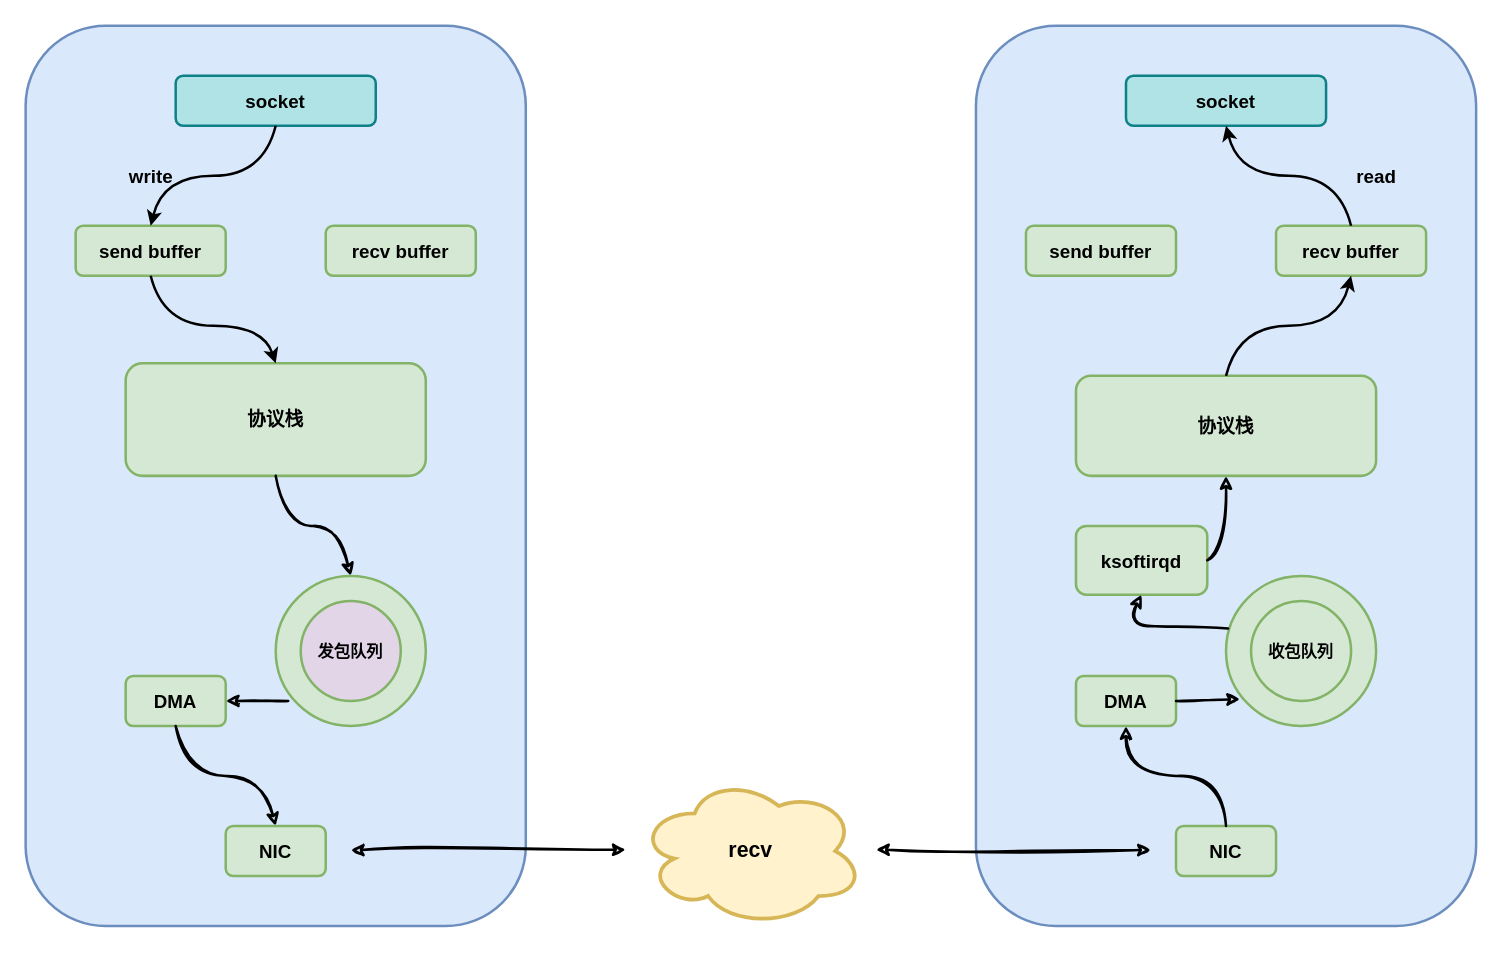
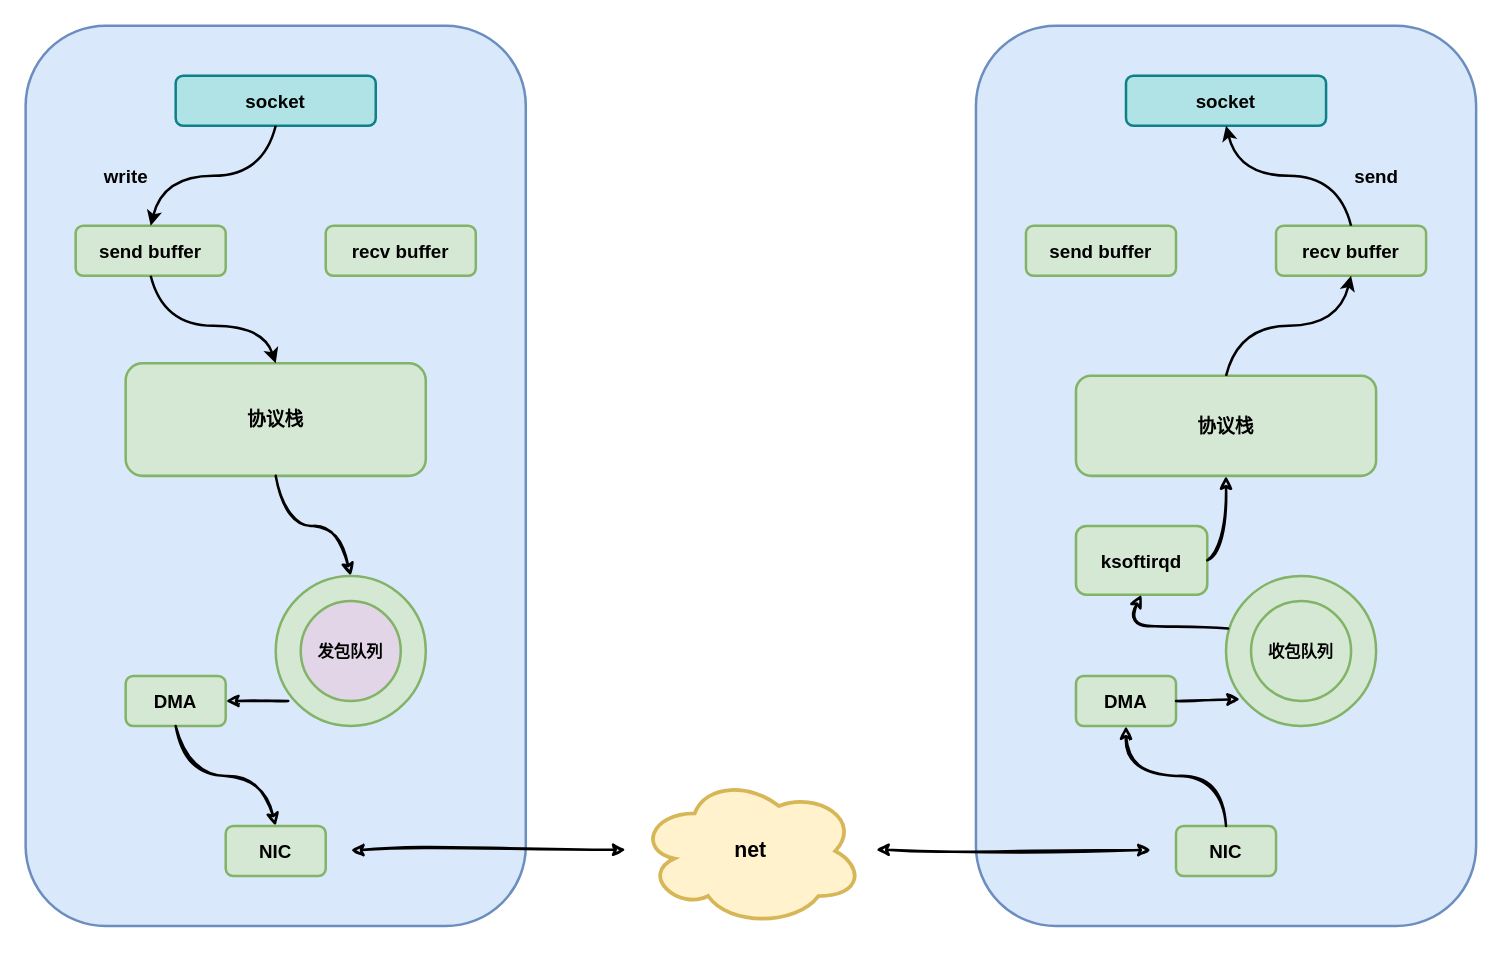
(151, 176) -> (126, 176)
(1376, 176) -> (1376, 176)
(751, 851) -> (751, 851)
